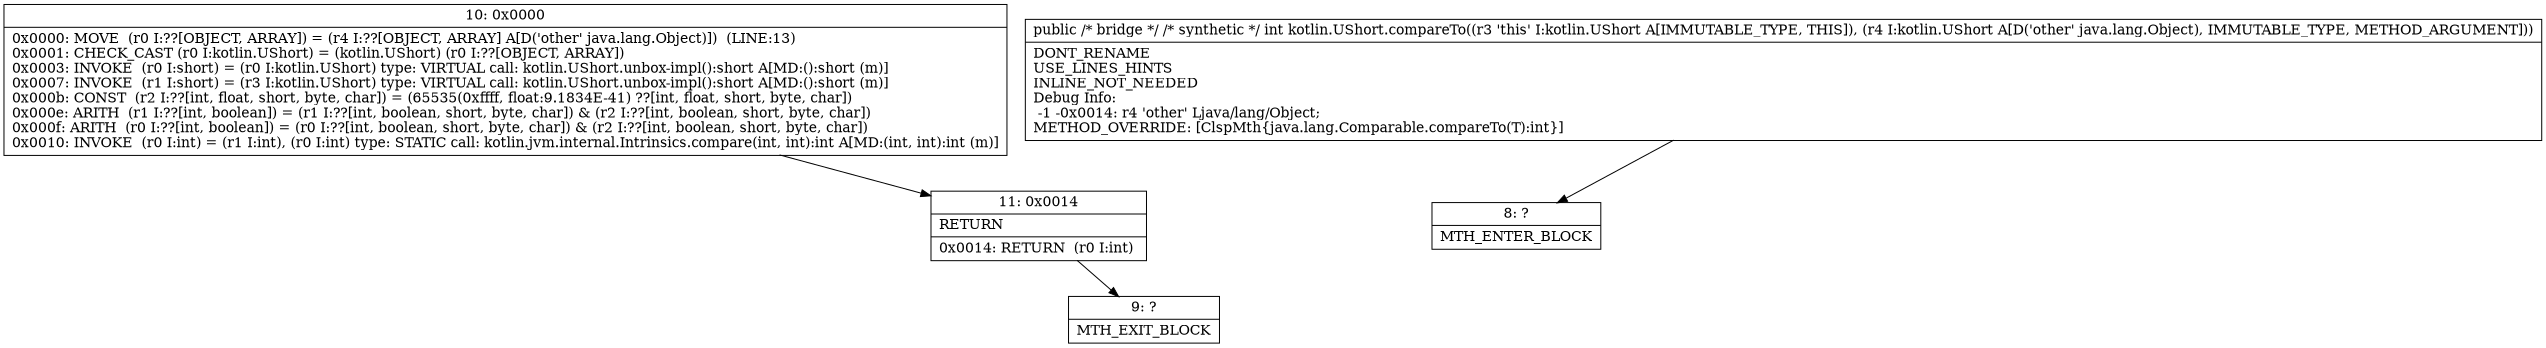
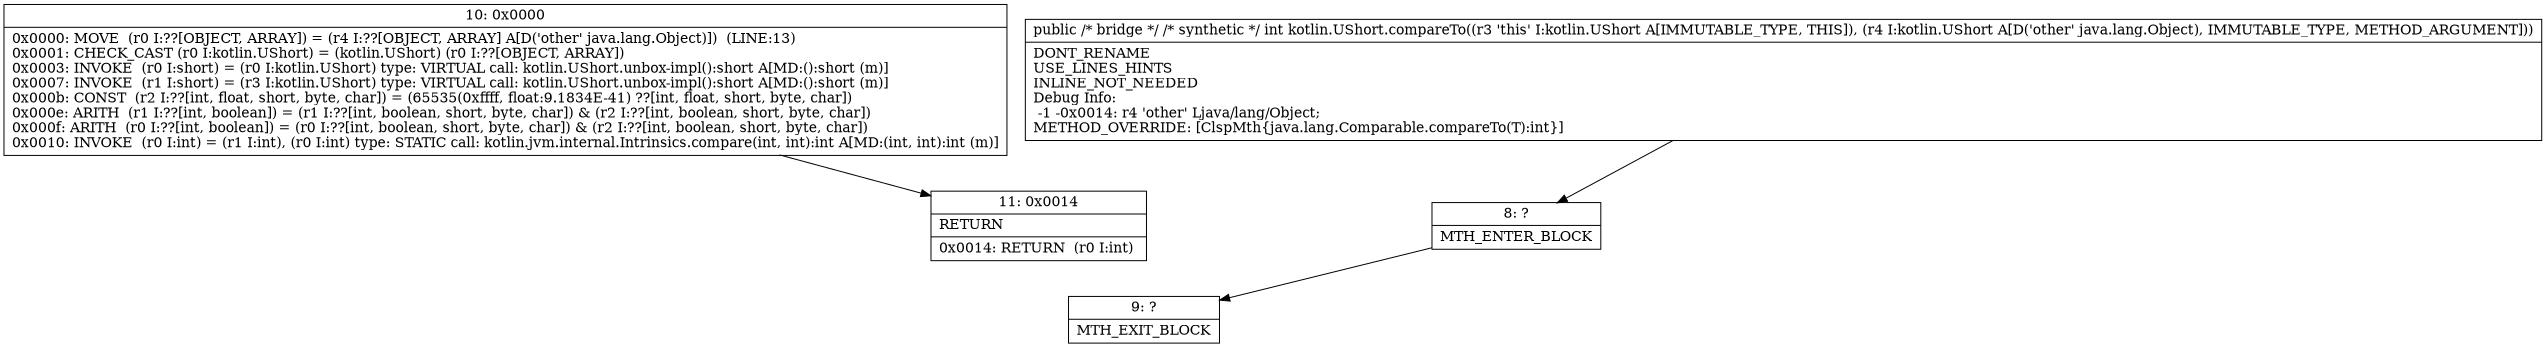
(1094, 275) -> (1331, 273)
